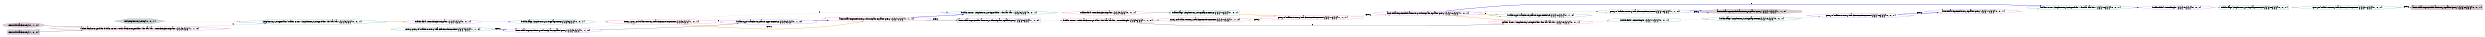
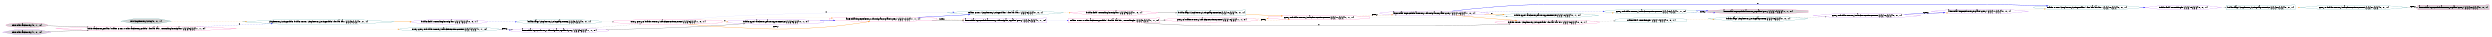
(23, 32) -> (27, 32)
